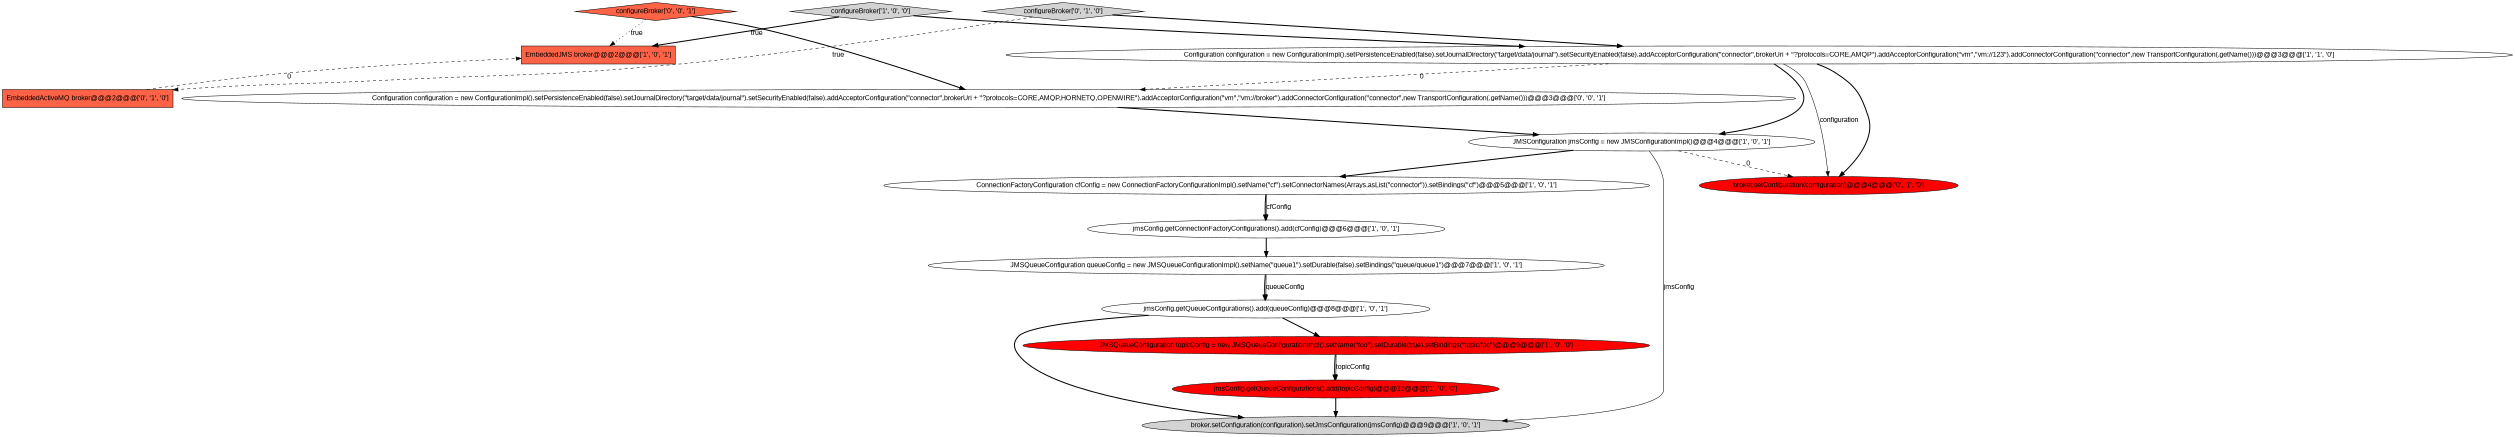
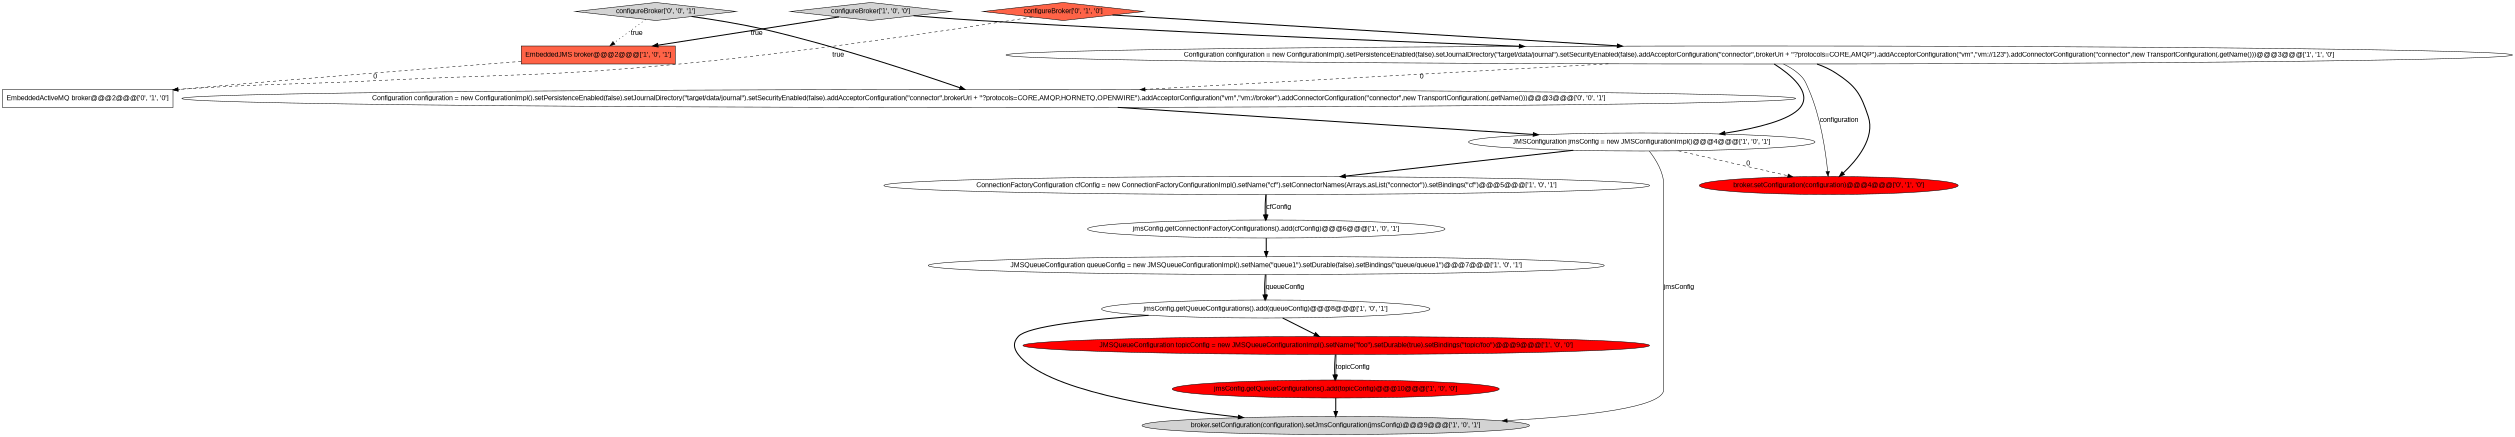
(656, 12) -> (656, 12)
(1063, 12) -> (1063, 12)
(331, 69) -> (350, 75)
(88, 98) -> (88, 98)
